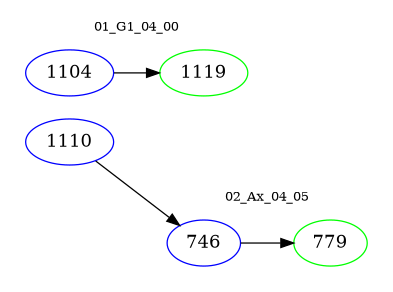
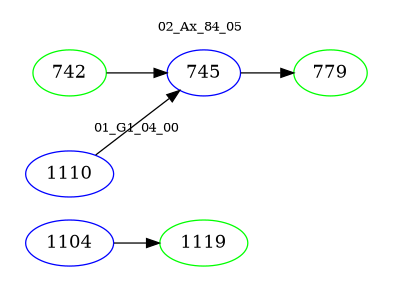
none -> (70, 73)
(267, 198) -> (200, 28)
(204, 243) -> (204, 73)
